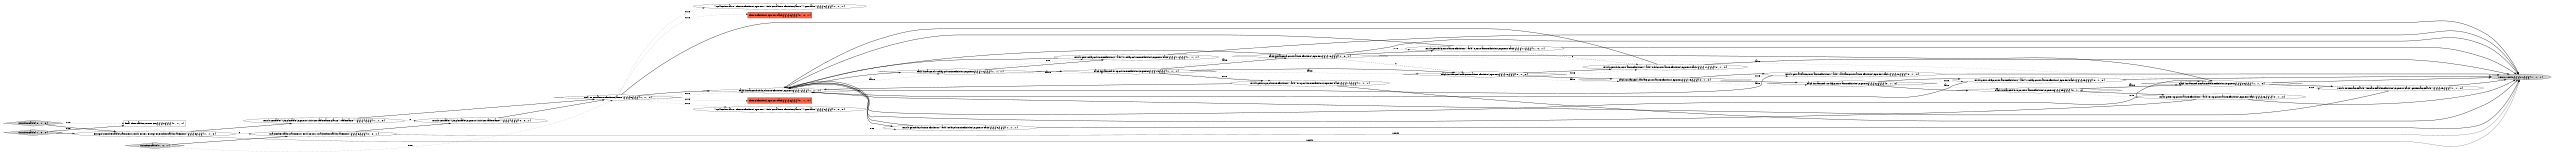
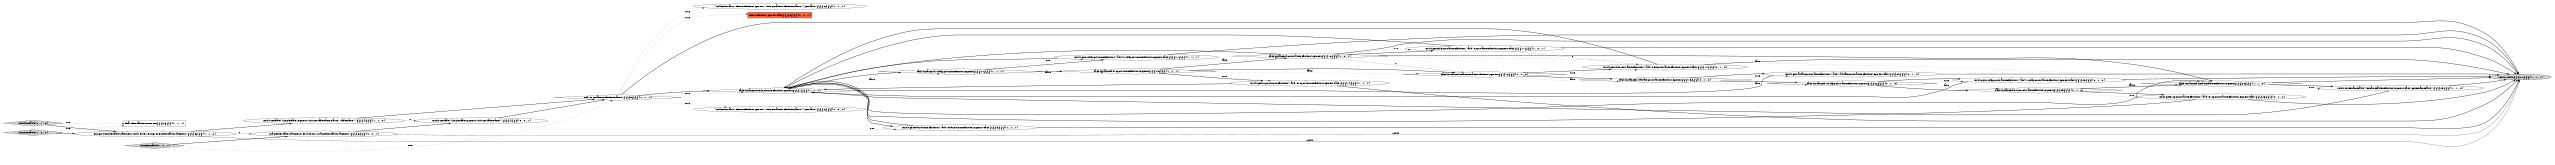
(780, 101) -> none
(90, 128) -> (90, 128)
